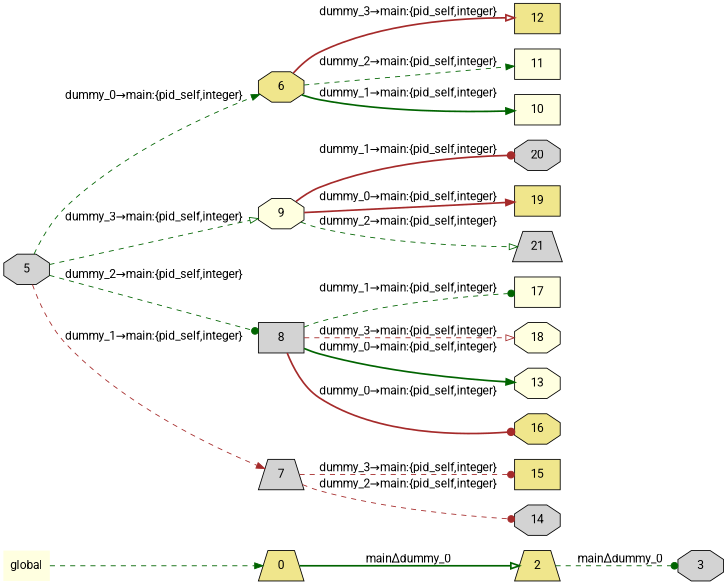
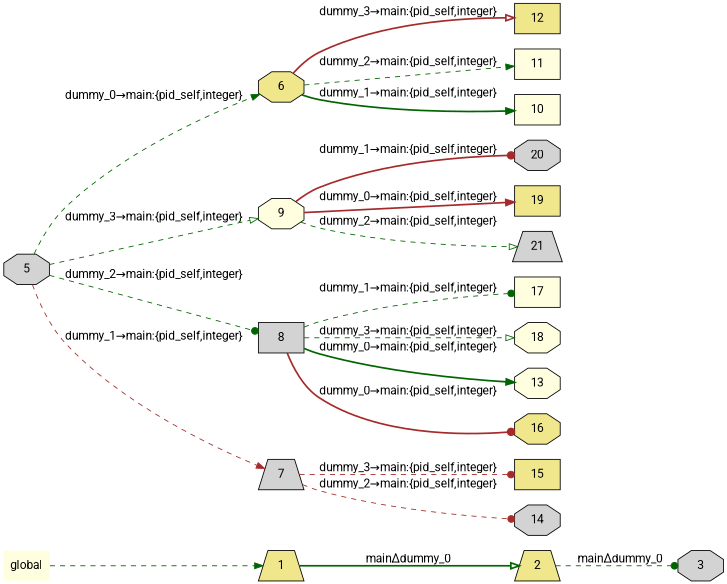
(405, 338) -> (405, 338)
(281, 566) -> (281, 566)
